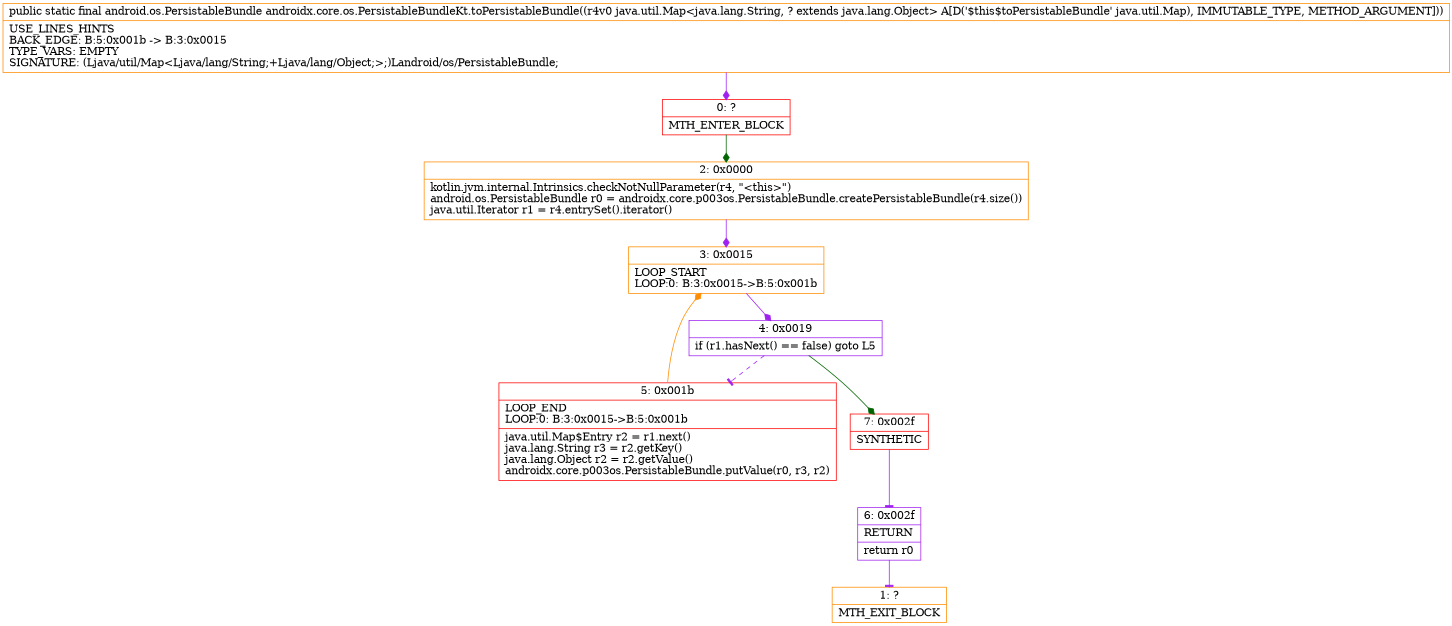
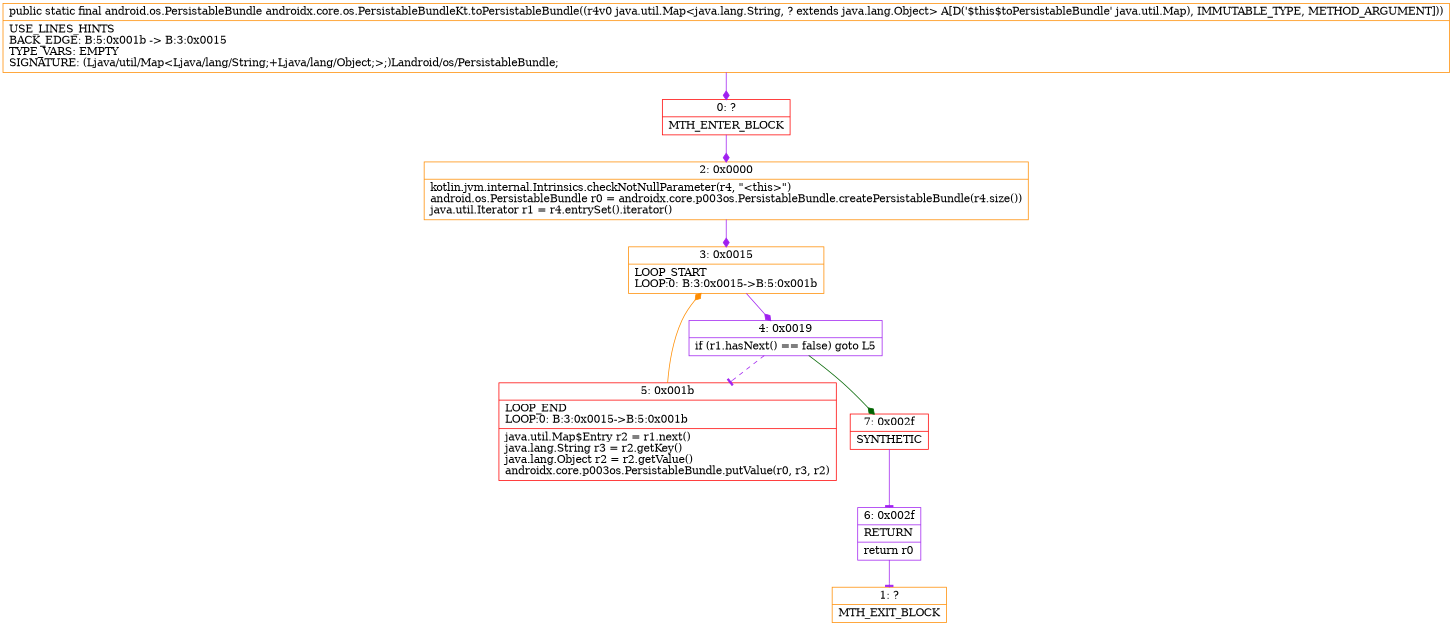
(726, 144) -> (726, 144)
